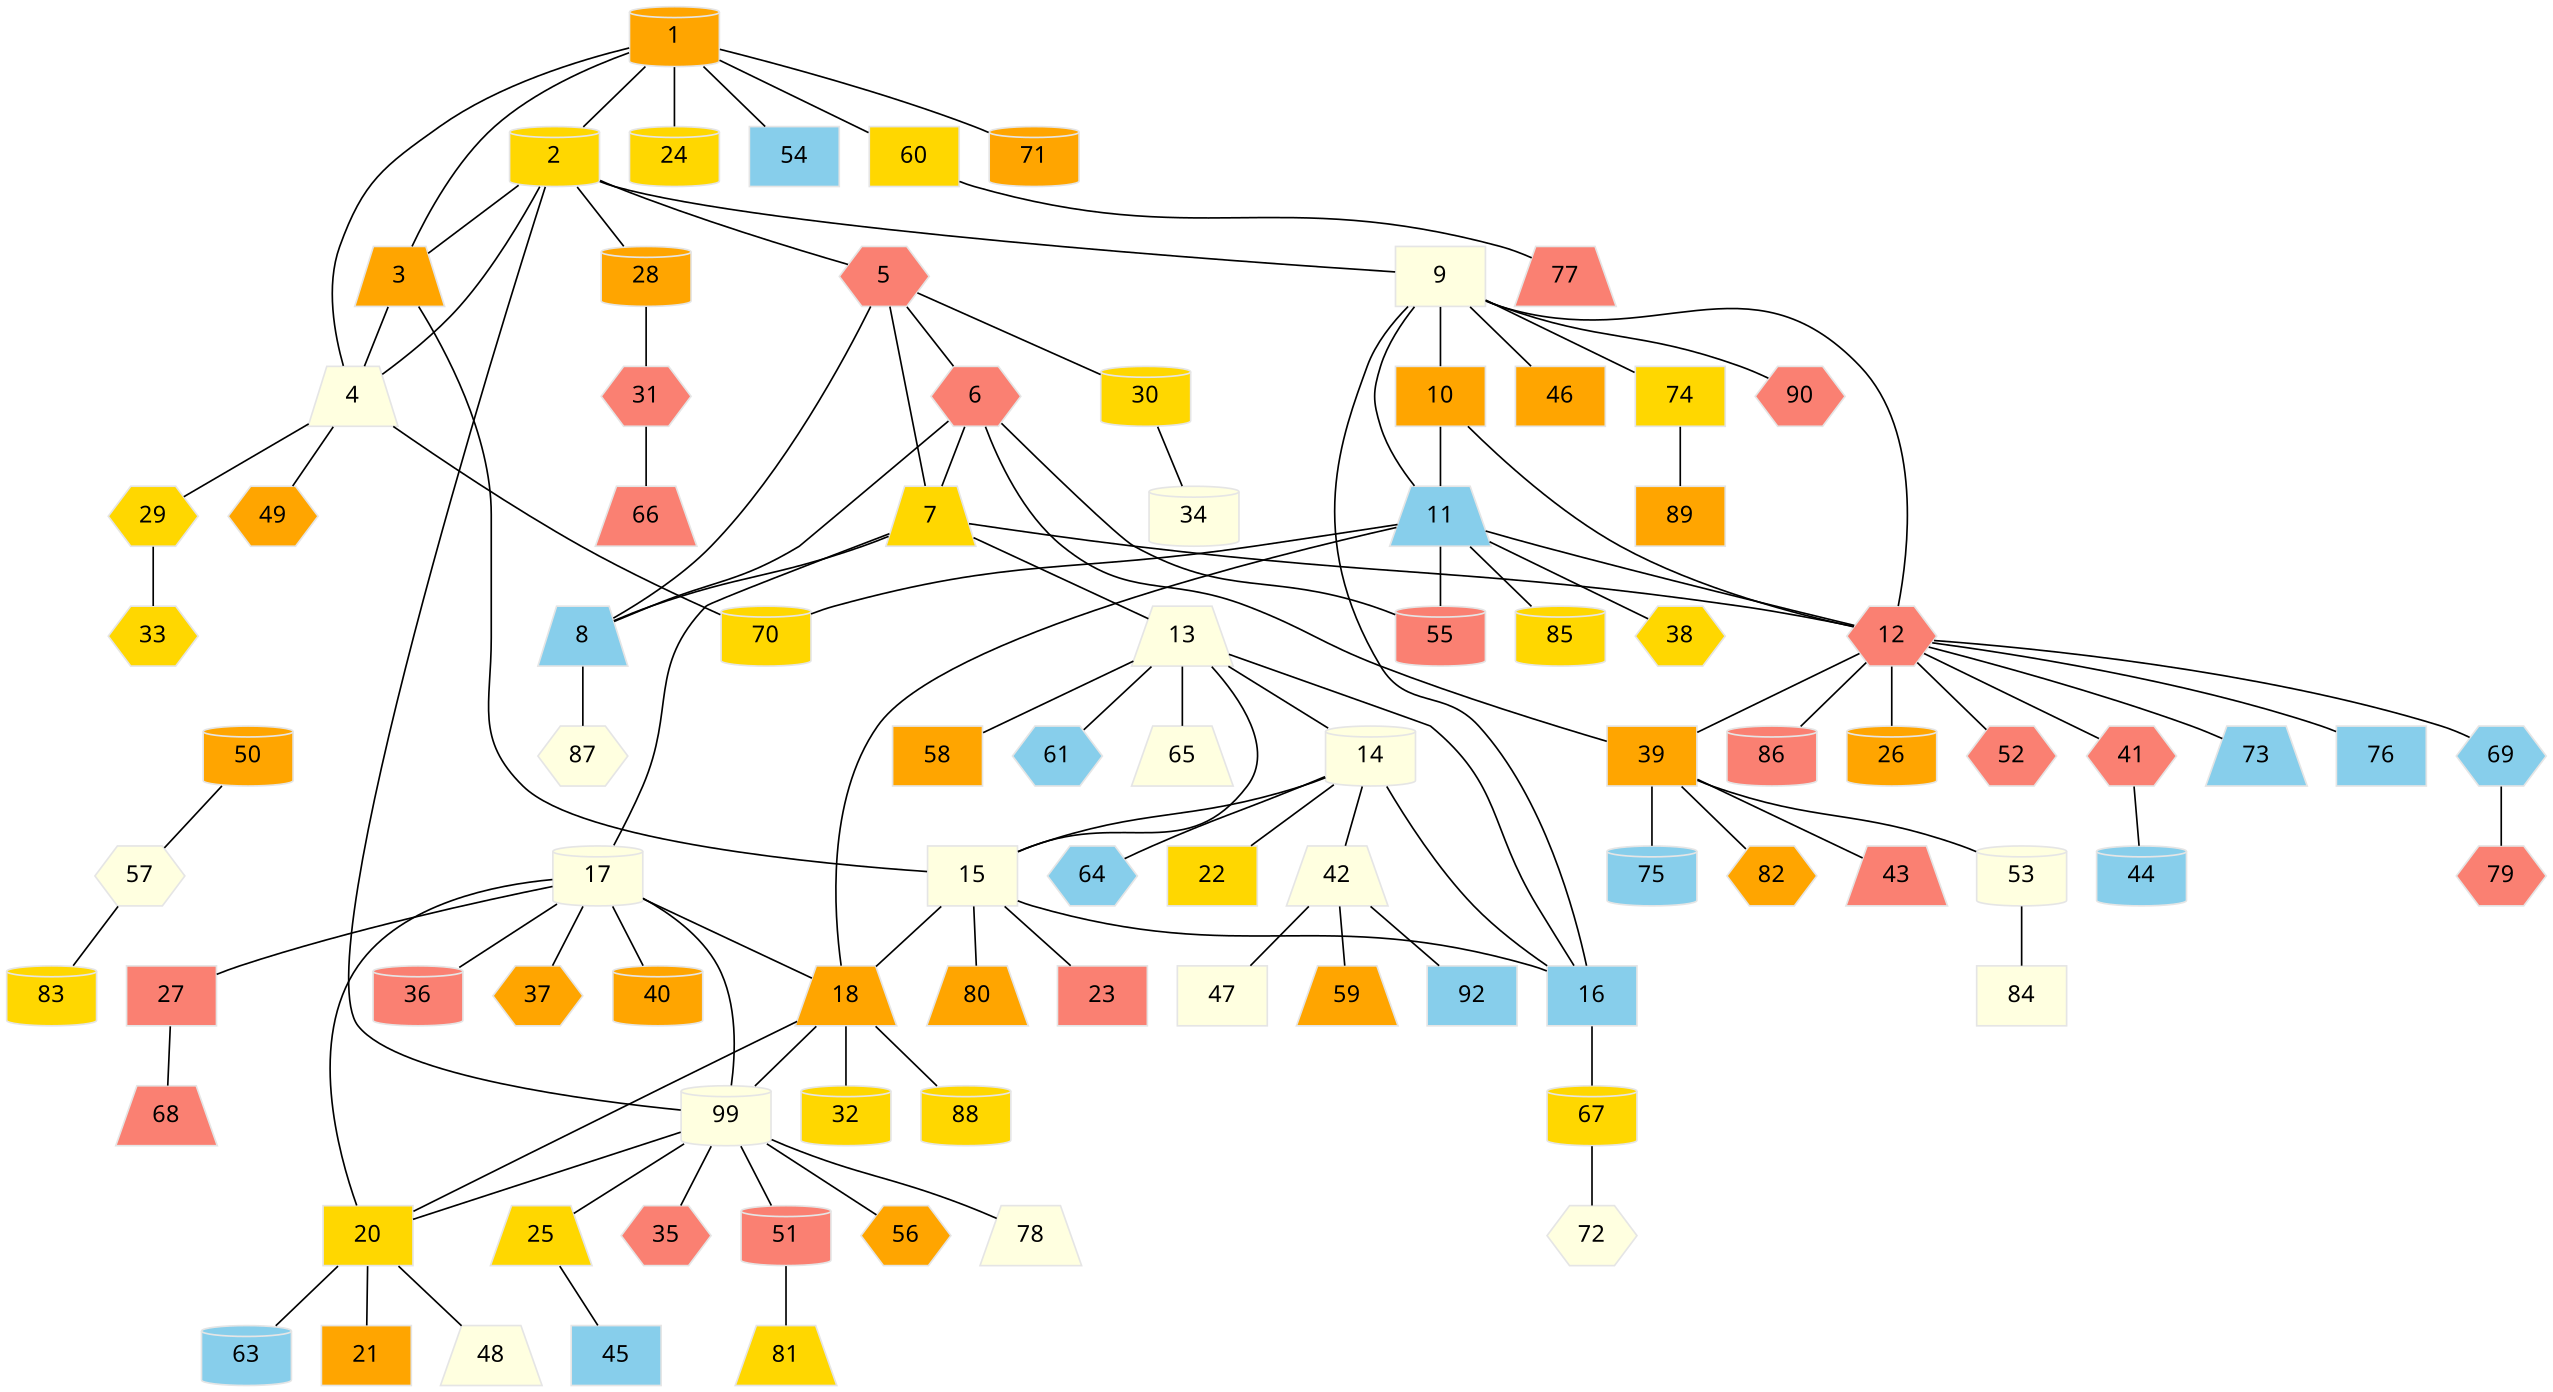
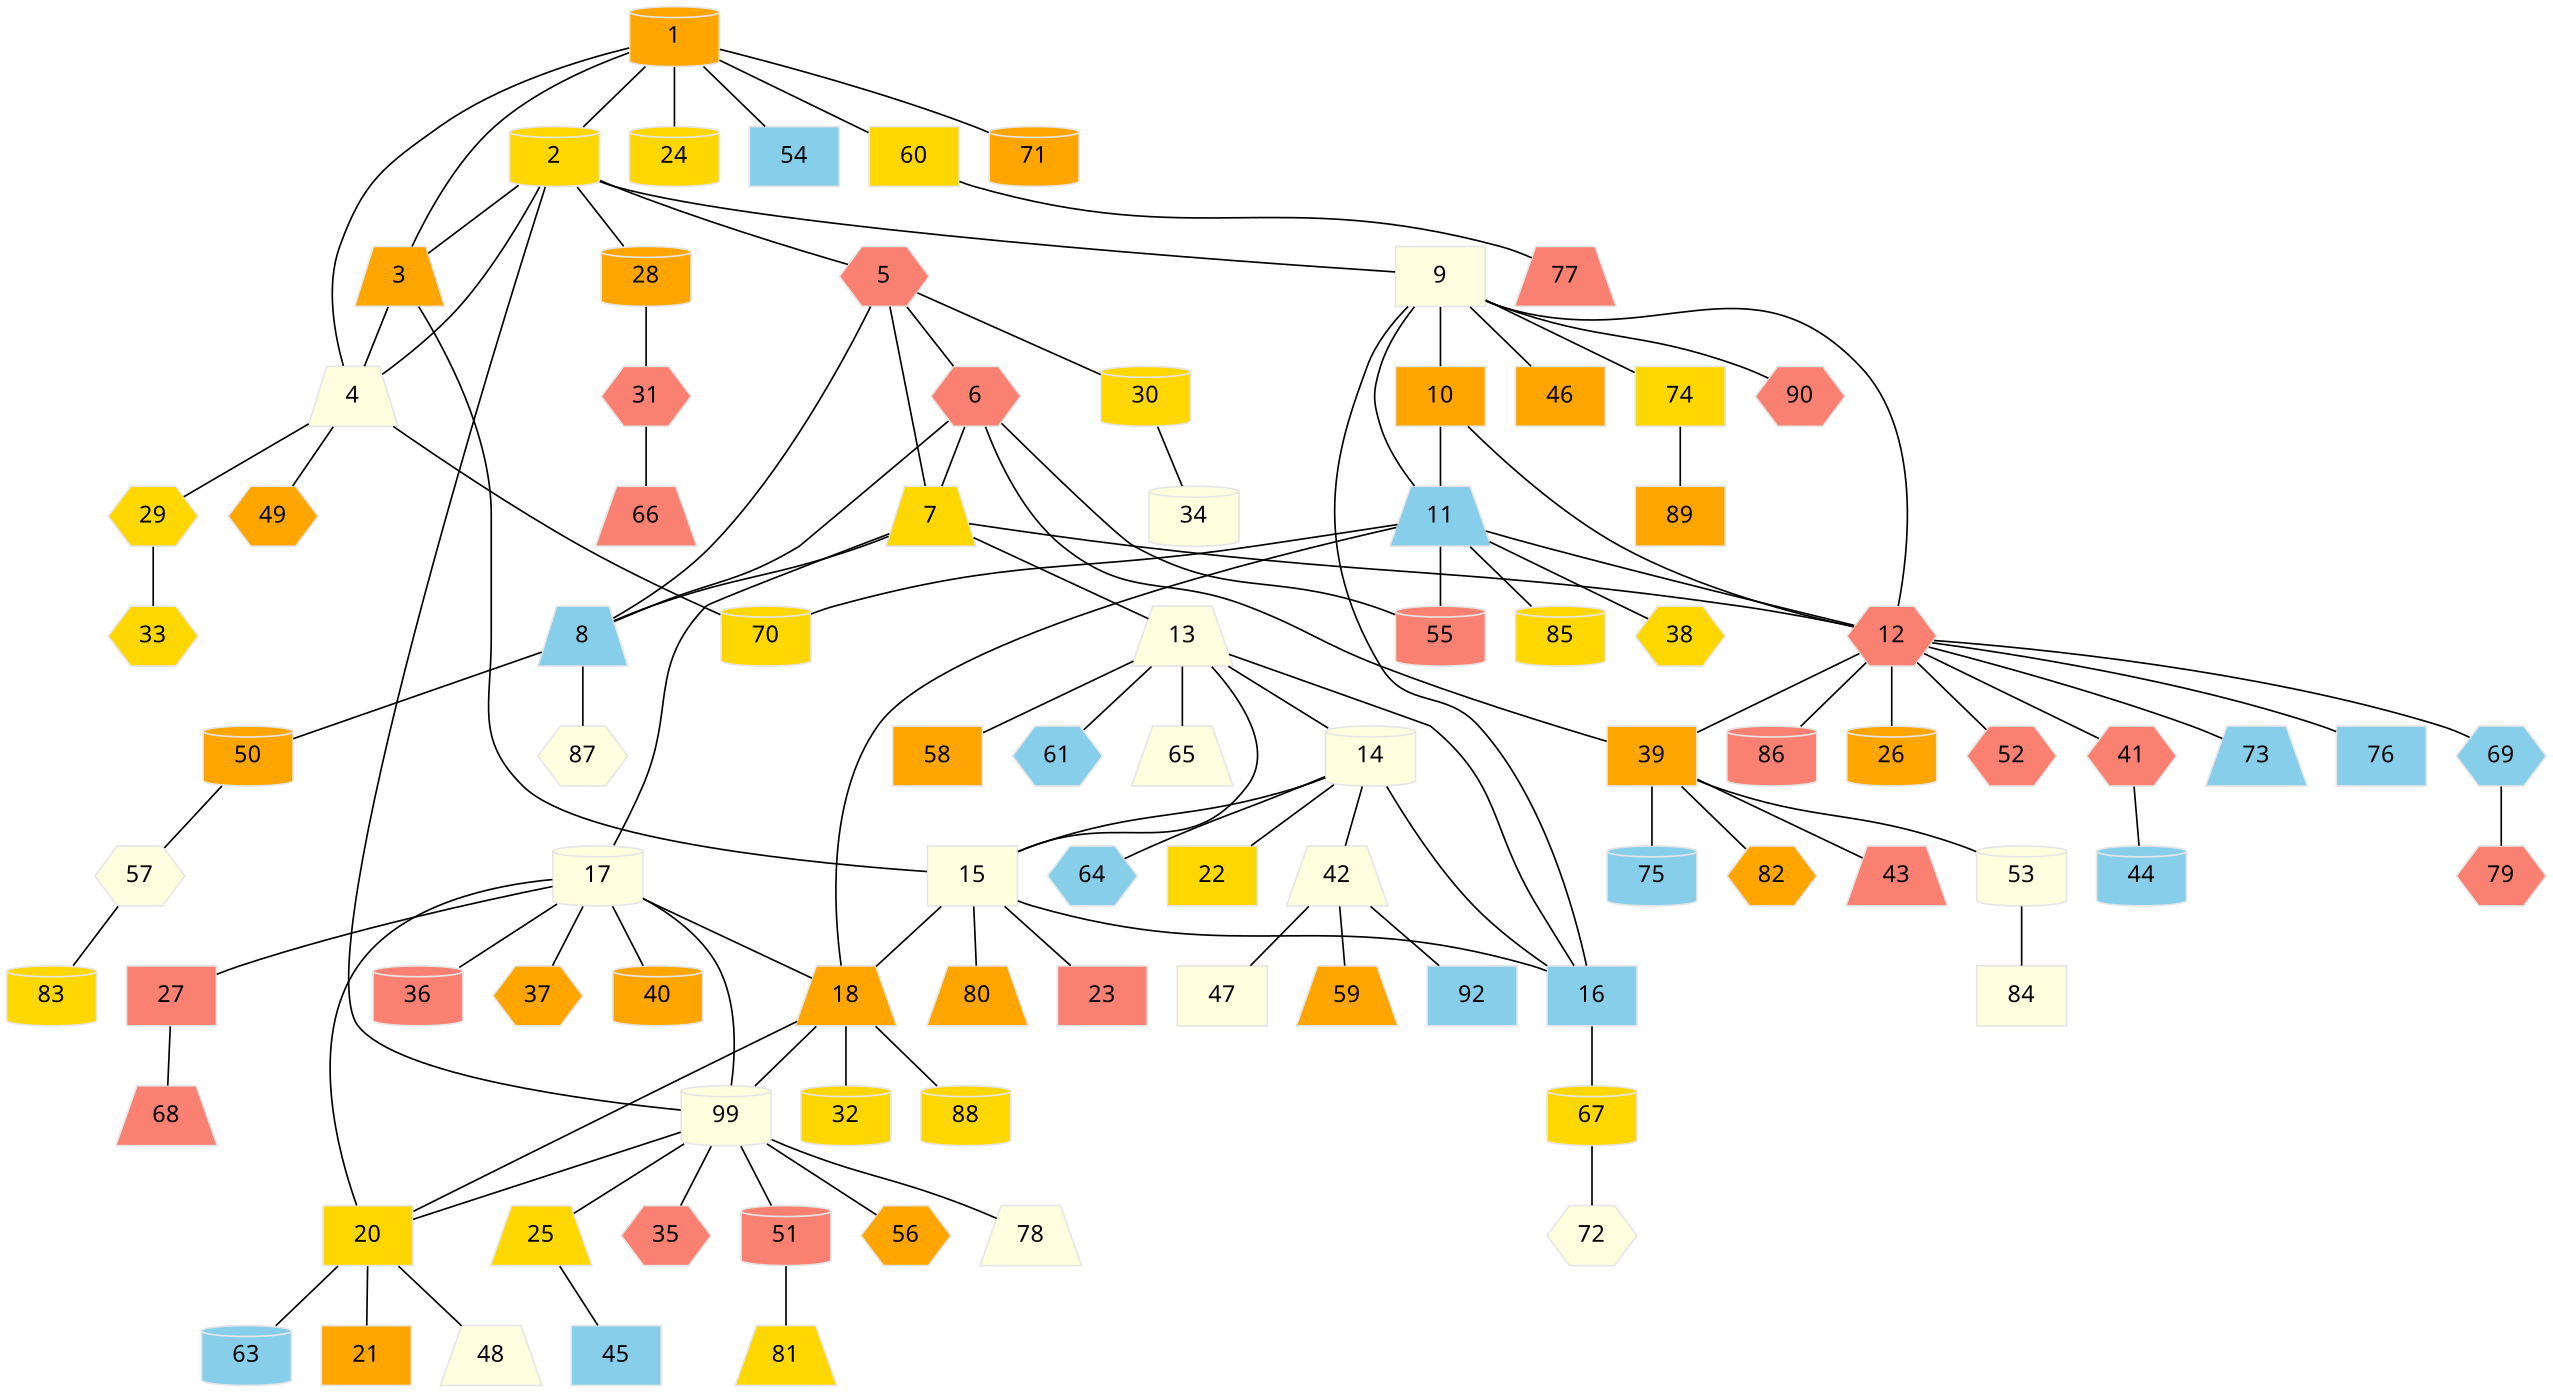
none -> (418, 695)
